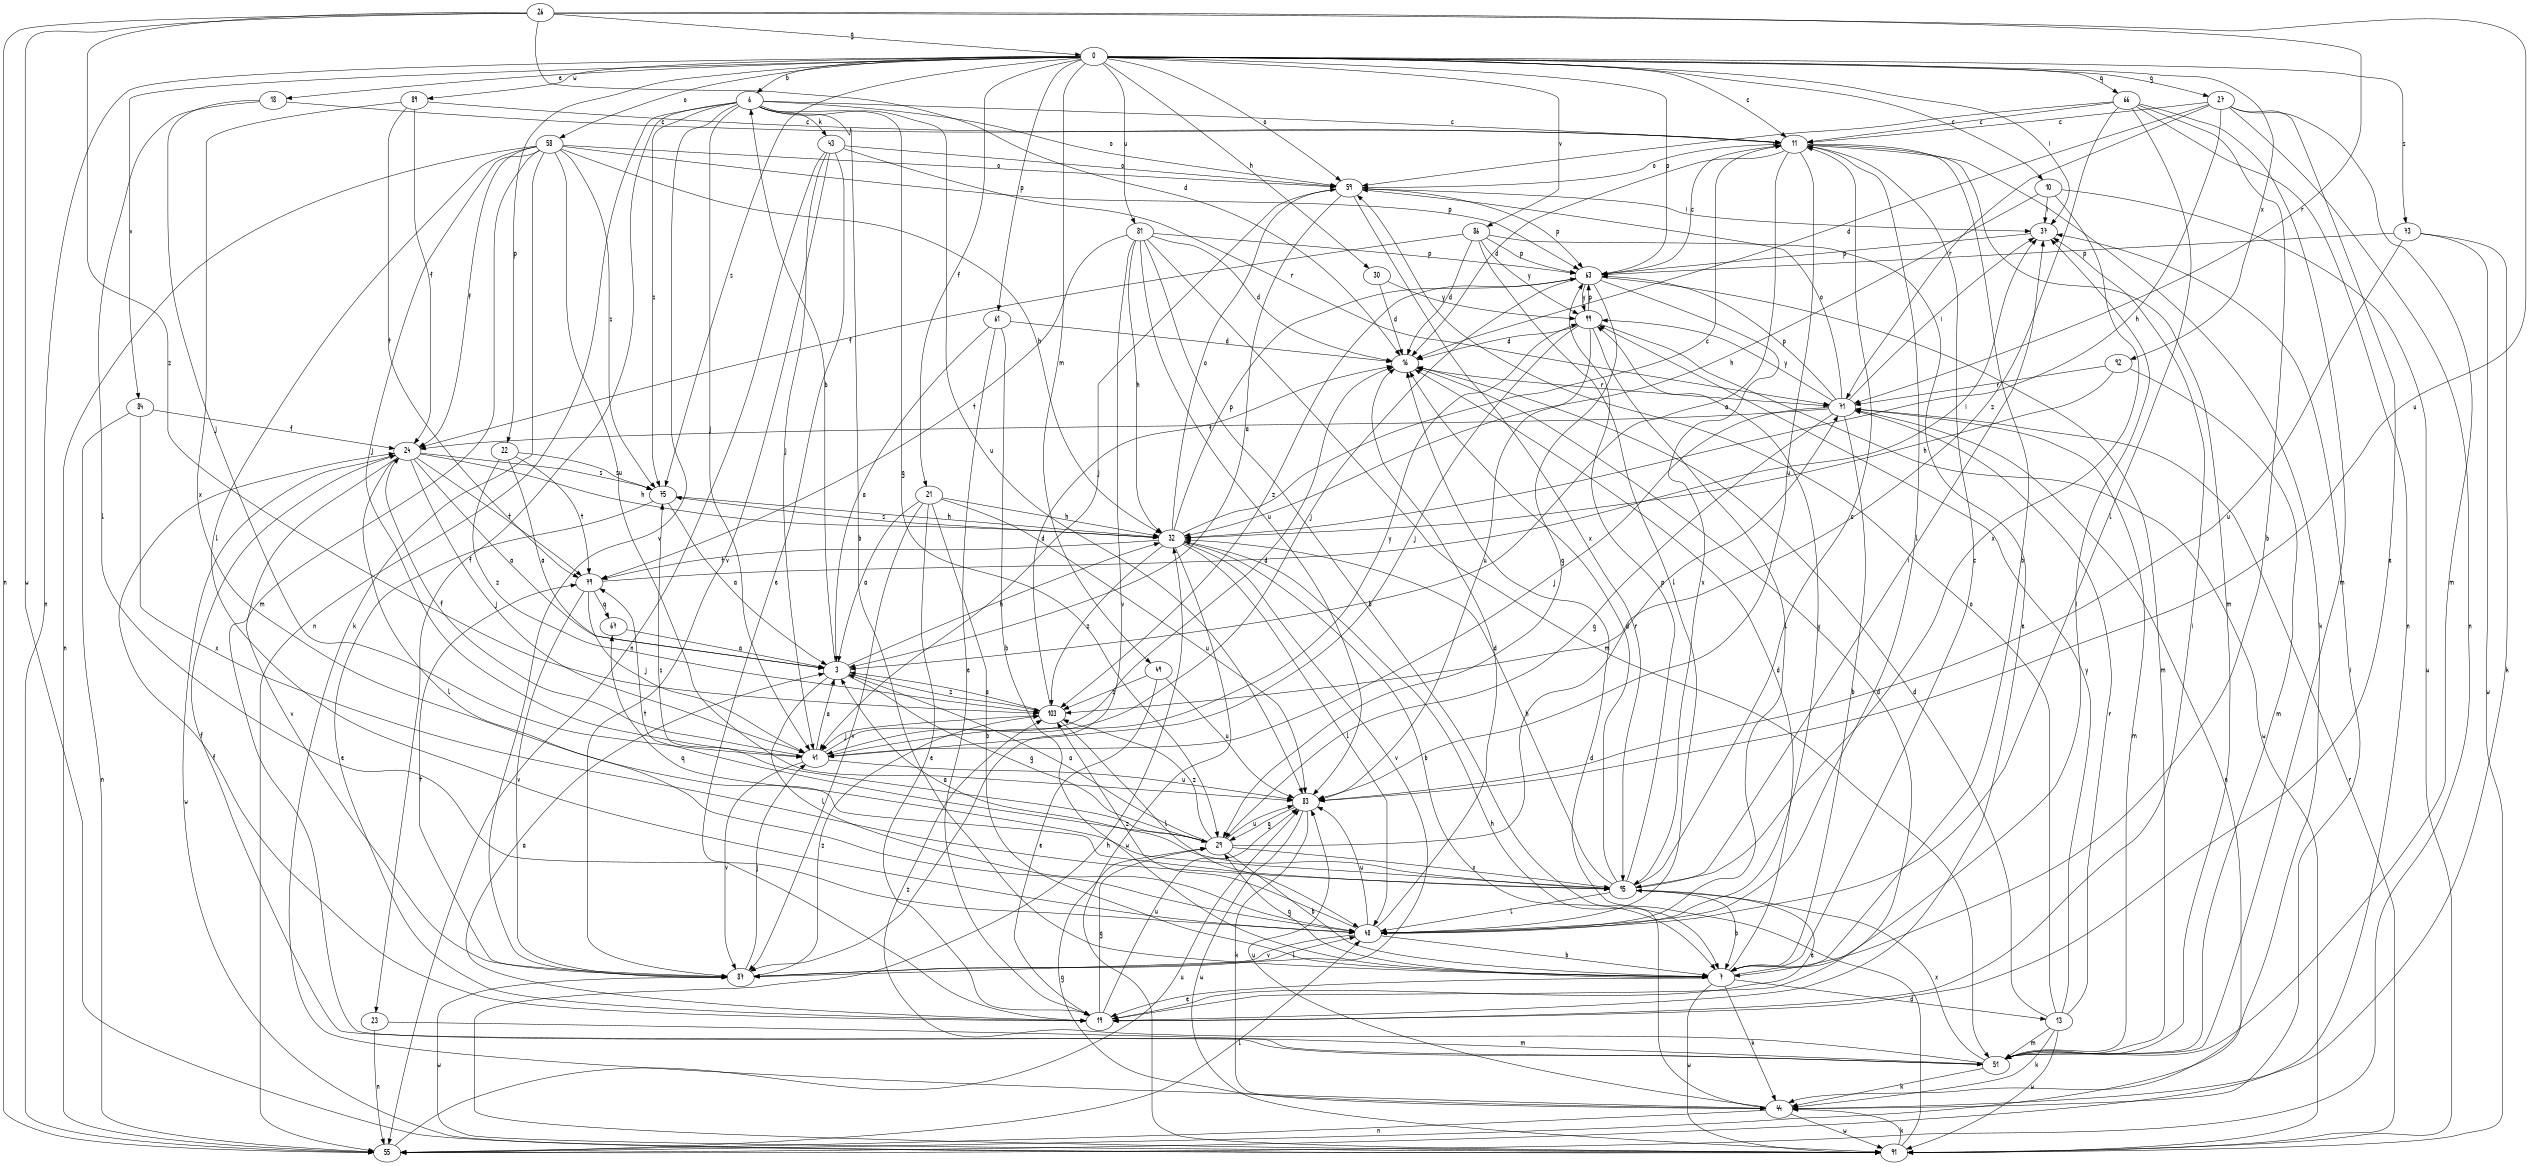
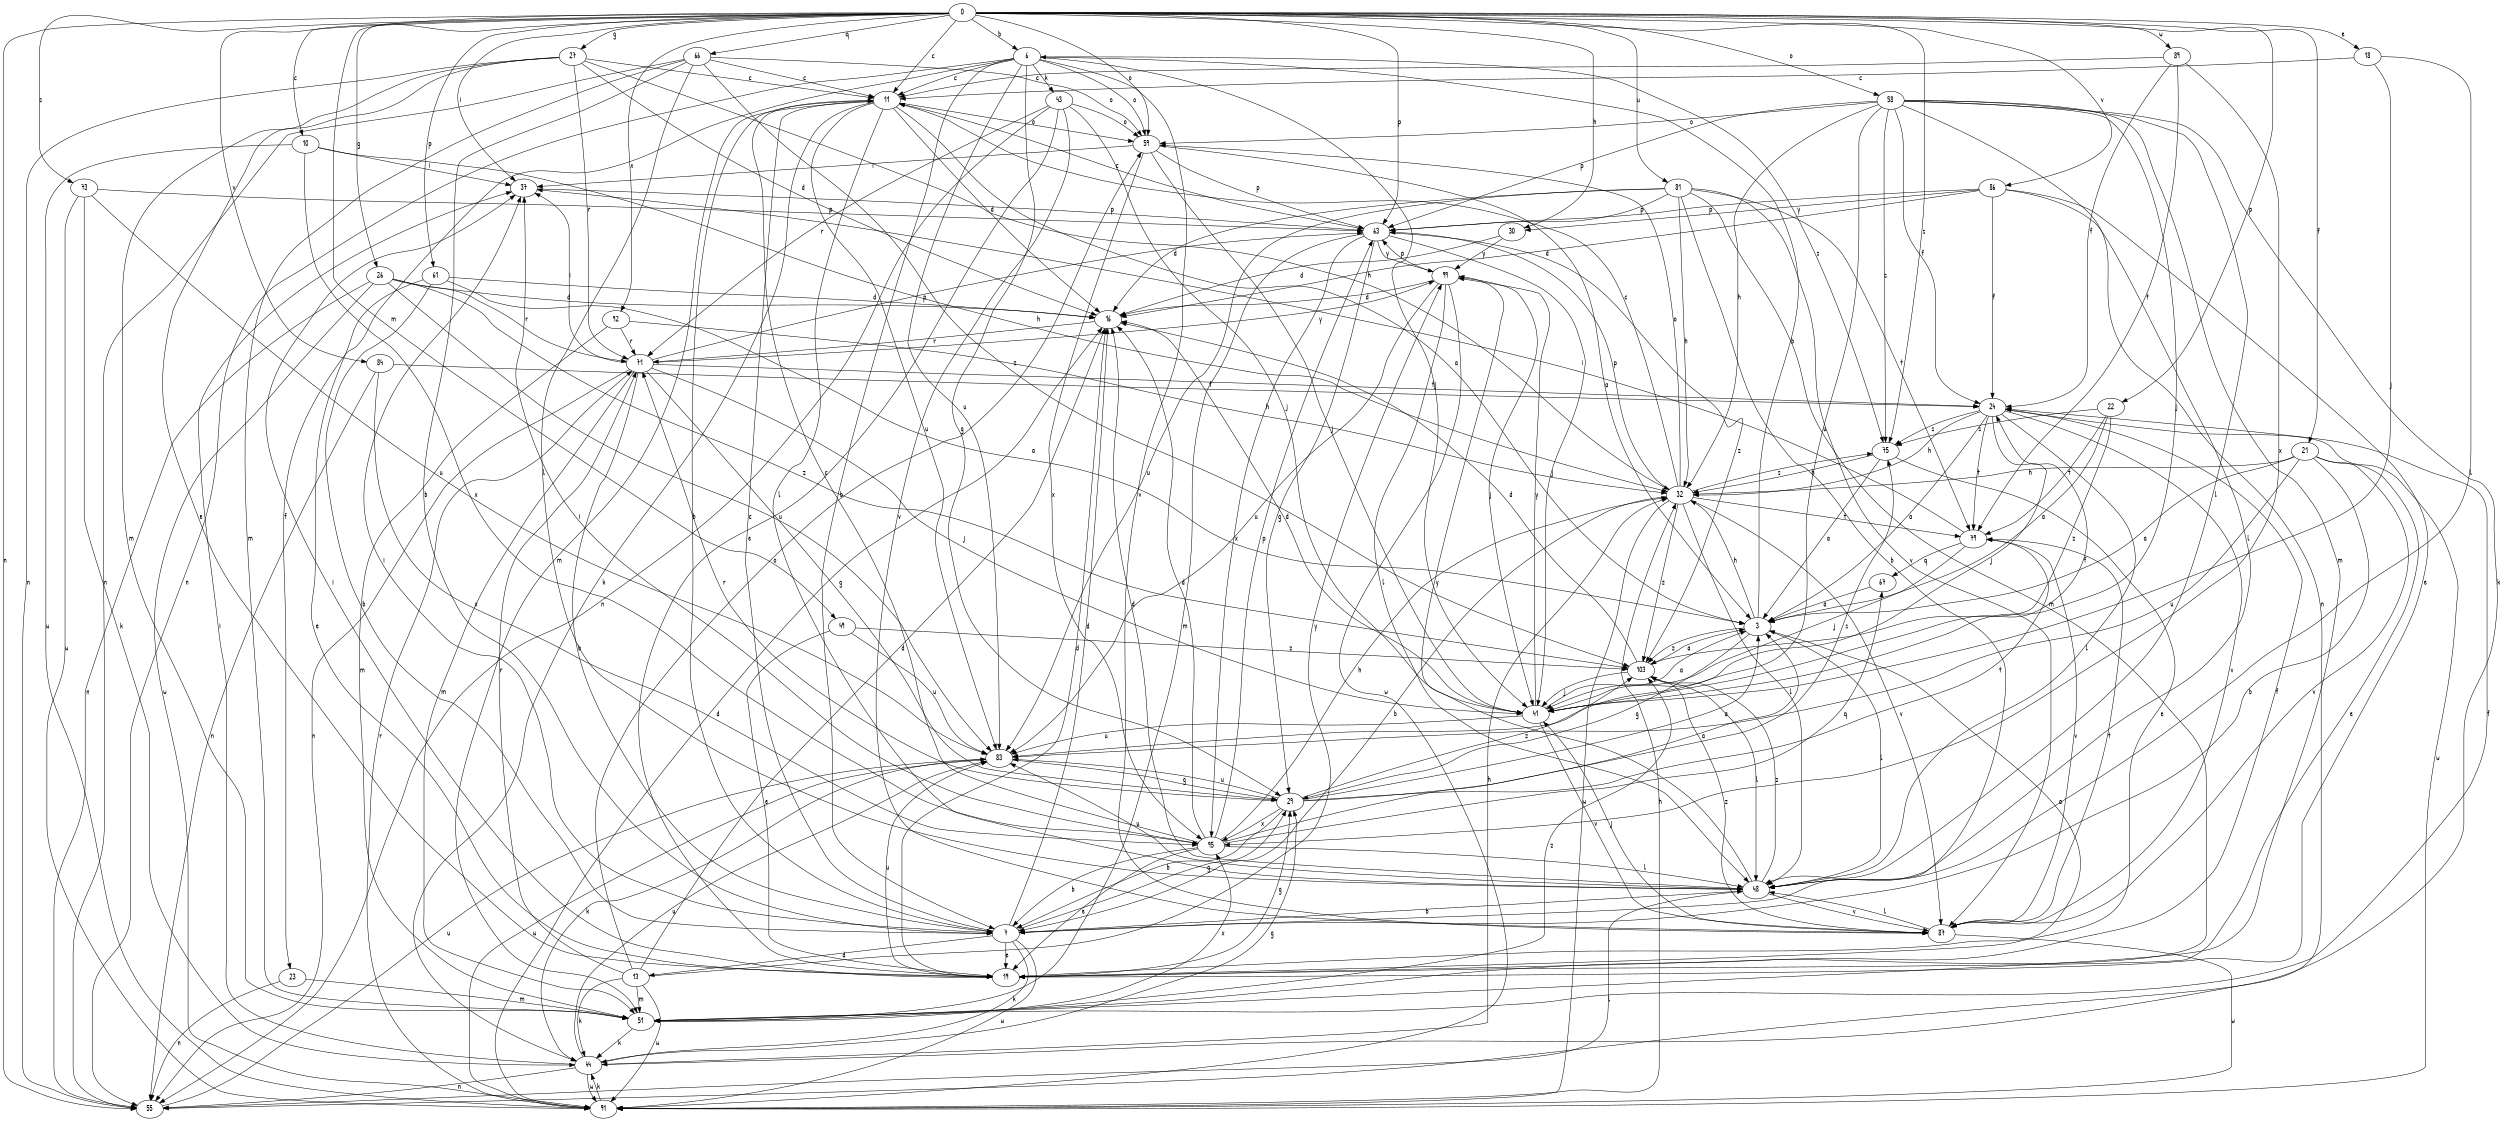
(815, 34) -> (539, 26)
(1657, 228) -> none
(1523, 281) -> (1744, 211)
